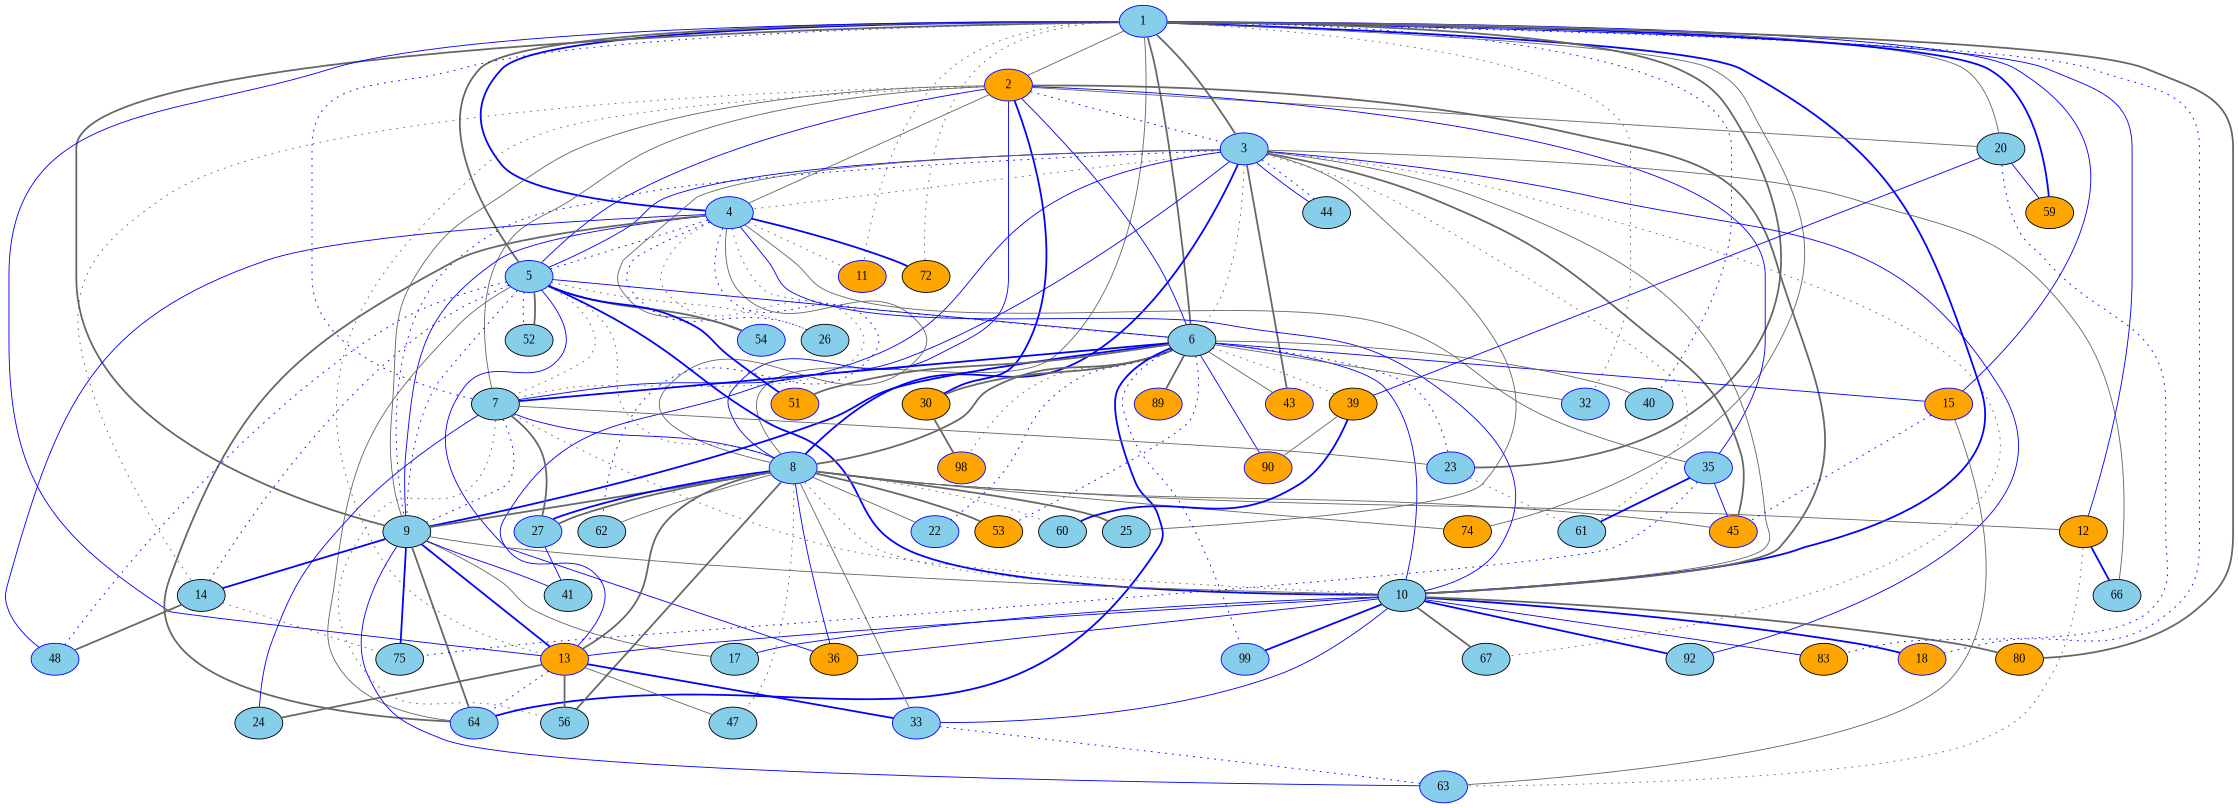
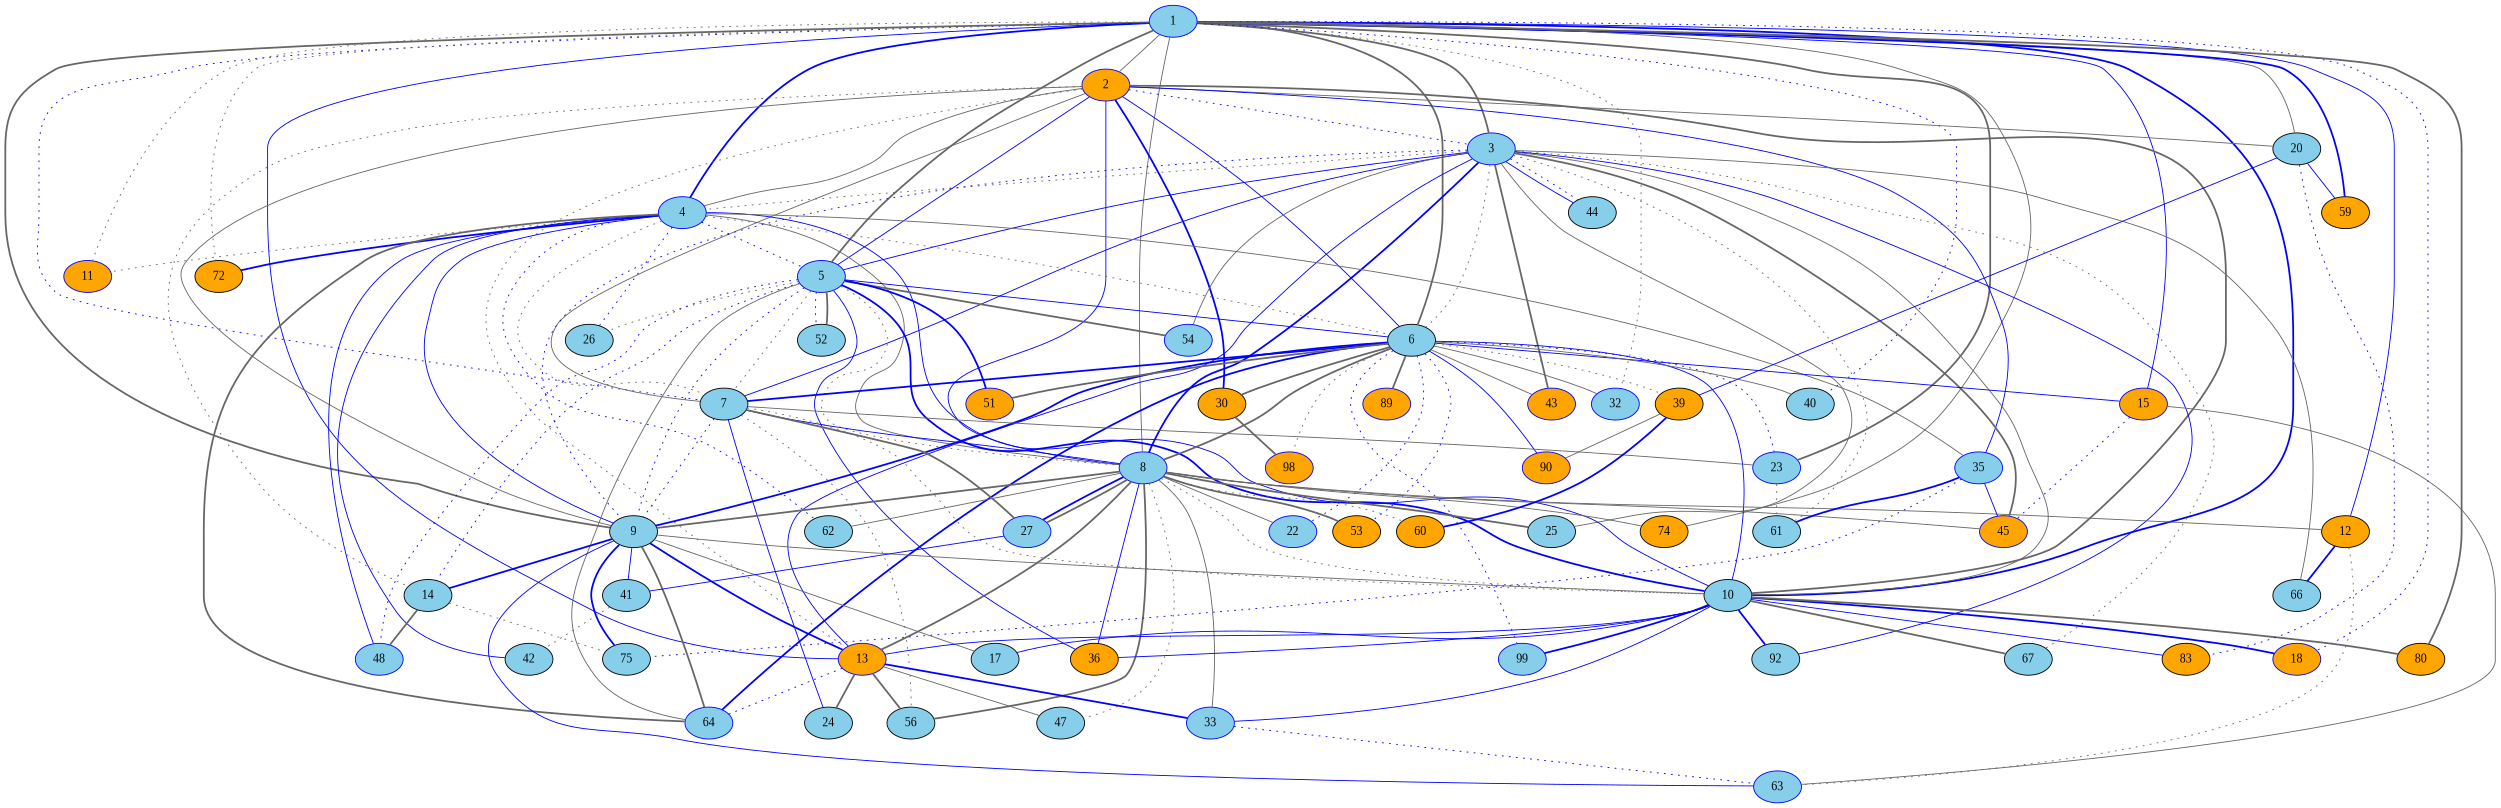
(1063, 532) -> (1420, 532)
none -> (529, 659)
